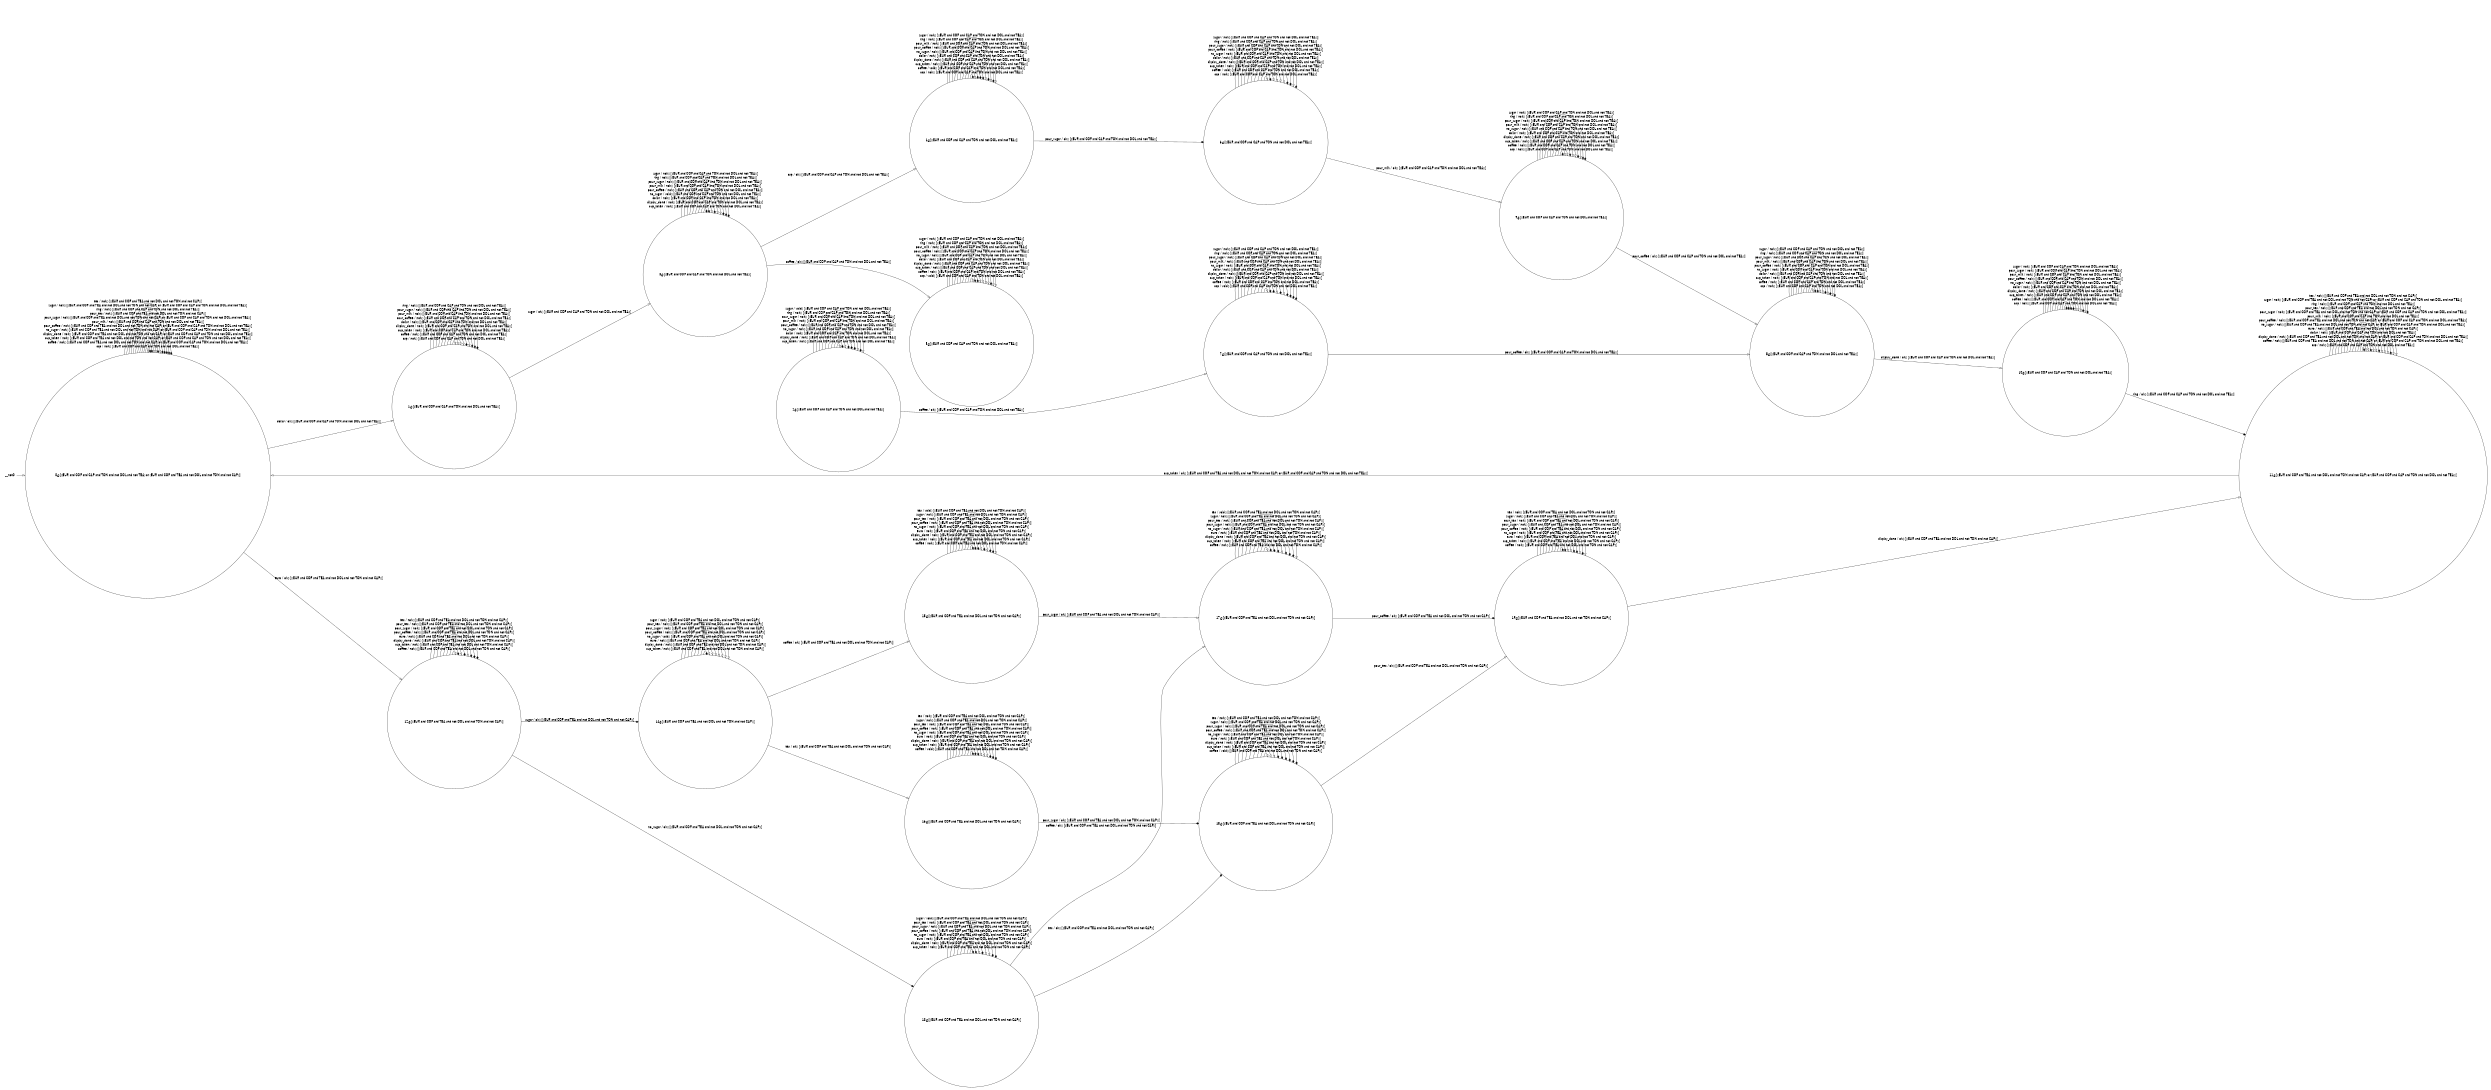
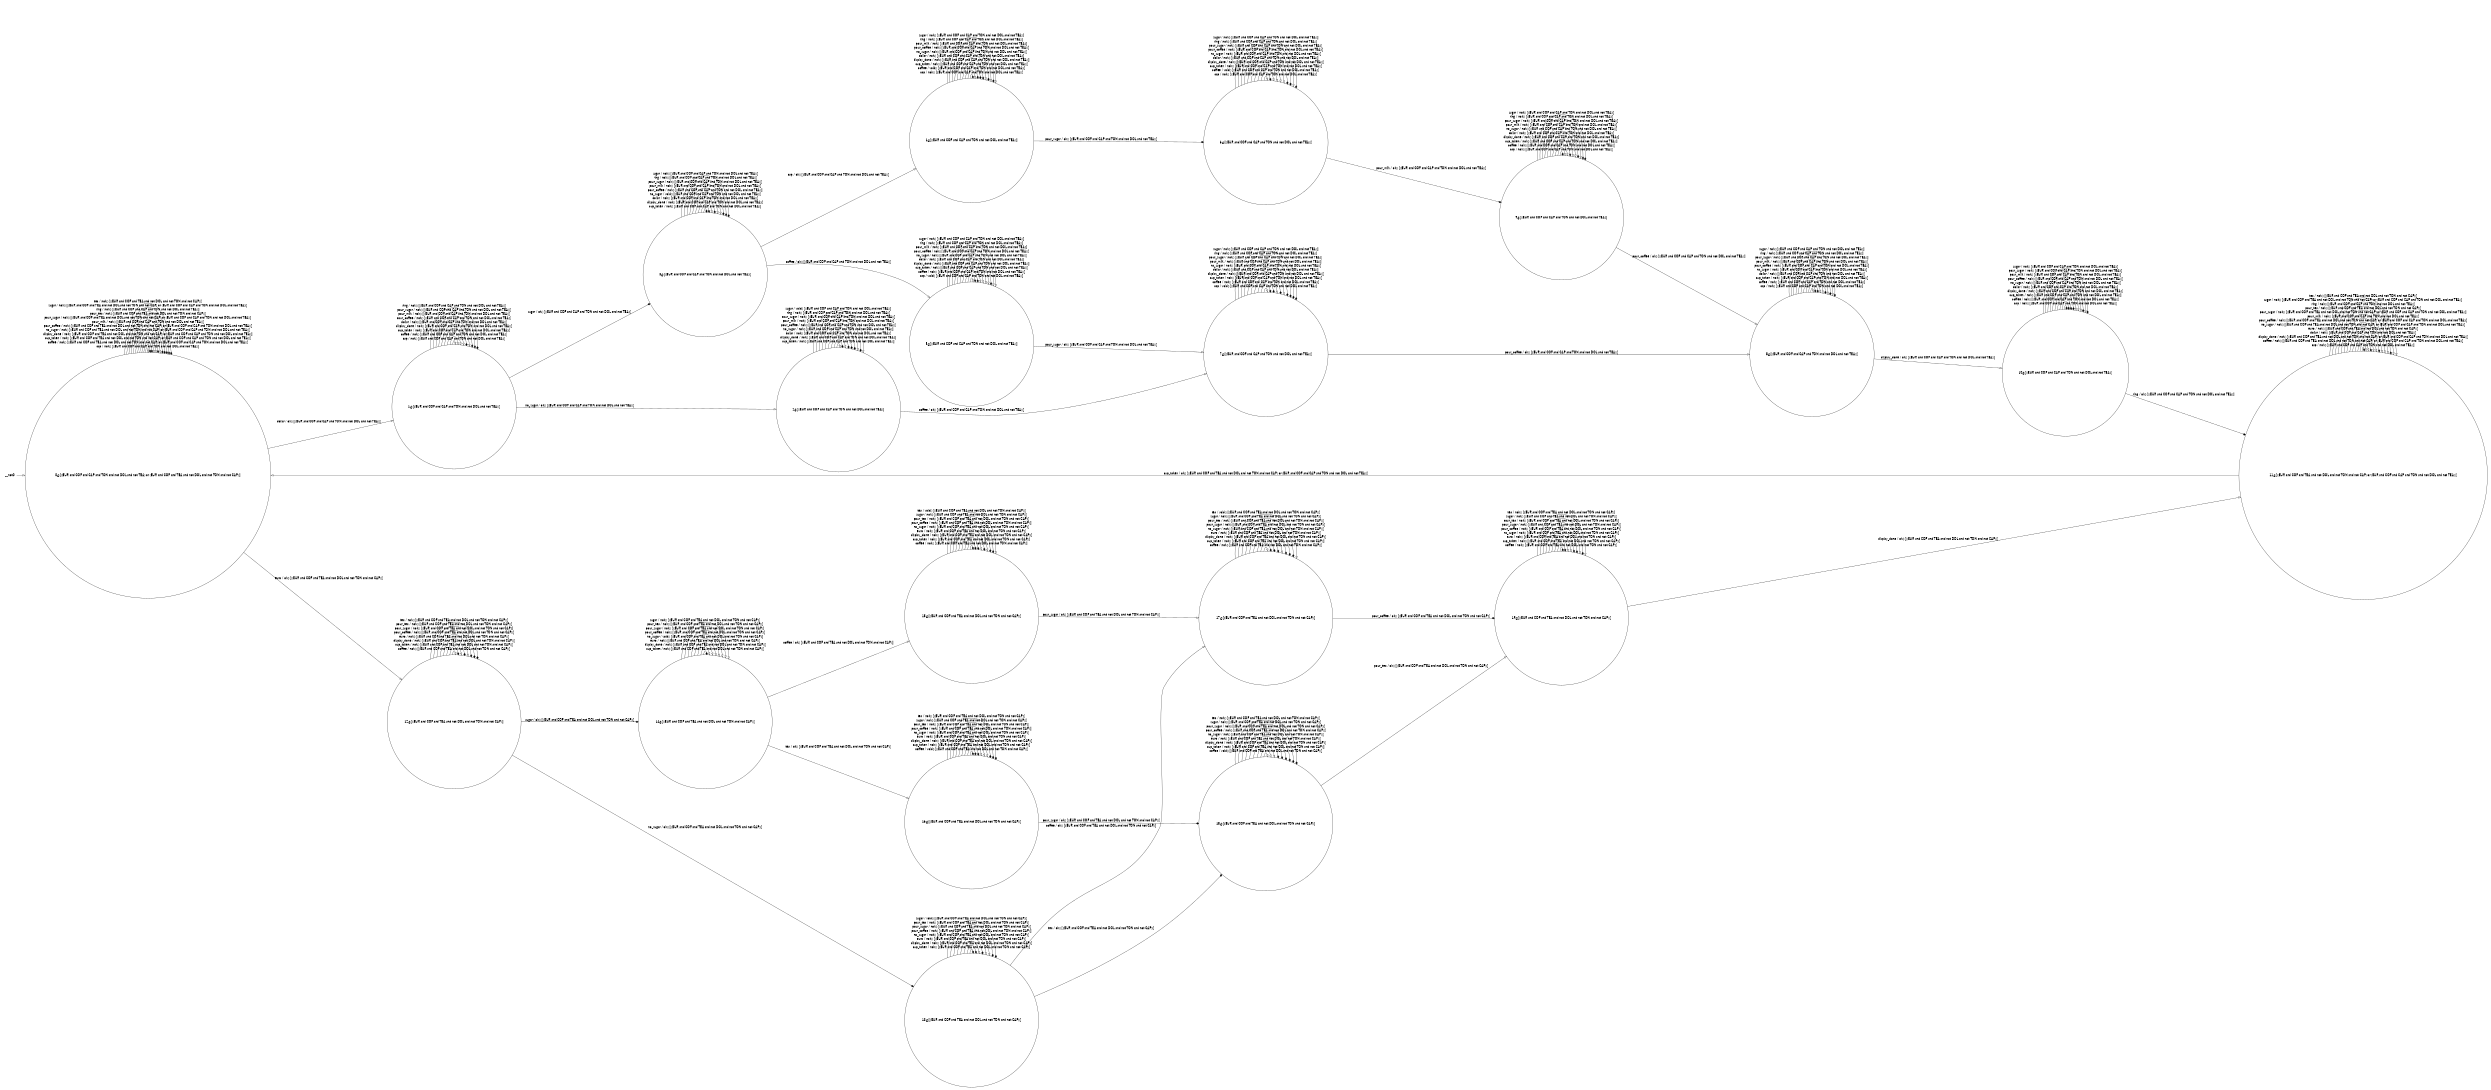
(1413, 180) -> (1413, 180)
(578, 341) -> (578, 341)
none -> (1118, 349)
none -> (645, 408)
